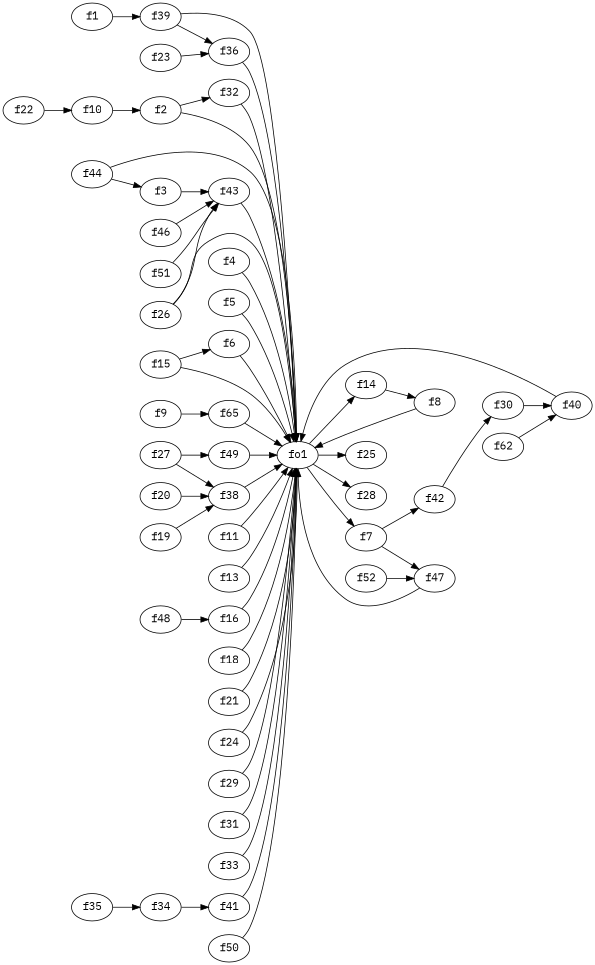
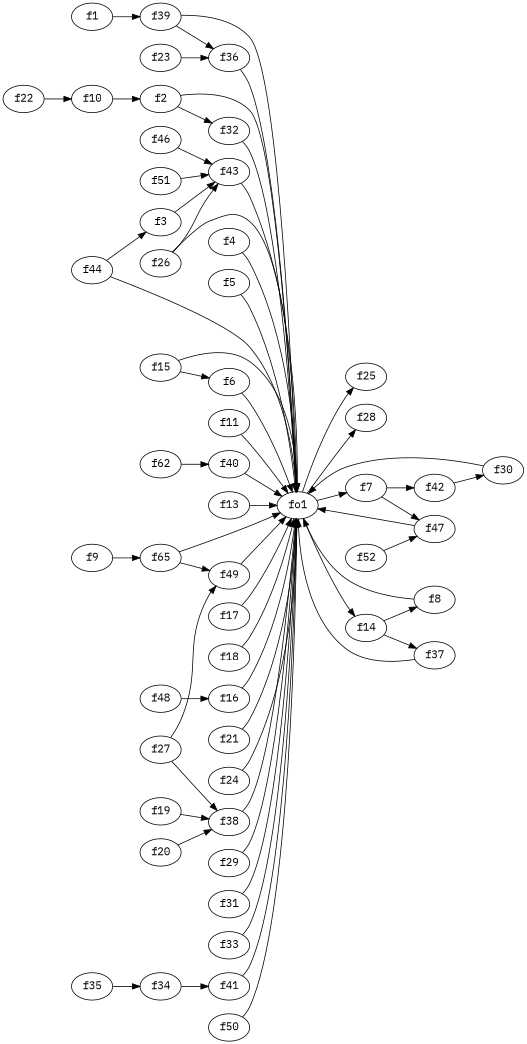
(534, 406) -> (395, 458)
none -> (191, 566)
none -> (229, 616)
none -> (435, 655)
